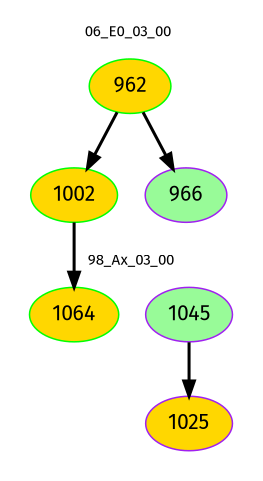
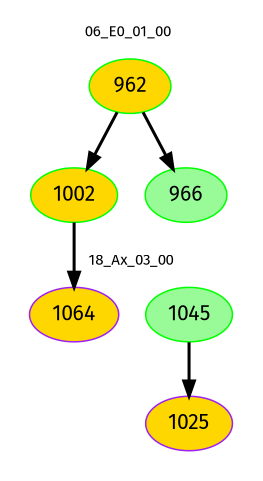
(129, 33) -> (129, 33)
(186, 195) -> (186, 195)
(132, 261) -> (132, 261)
(74, 315) -> (74, 315)
(189, 315) -> (189, 315)
